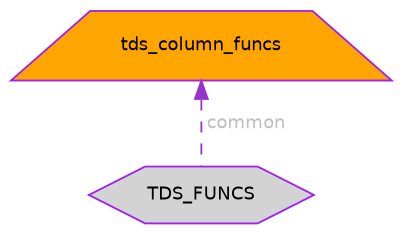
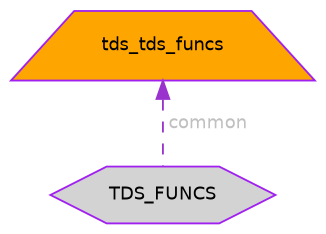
(201, 46) -> (163, 46)
